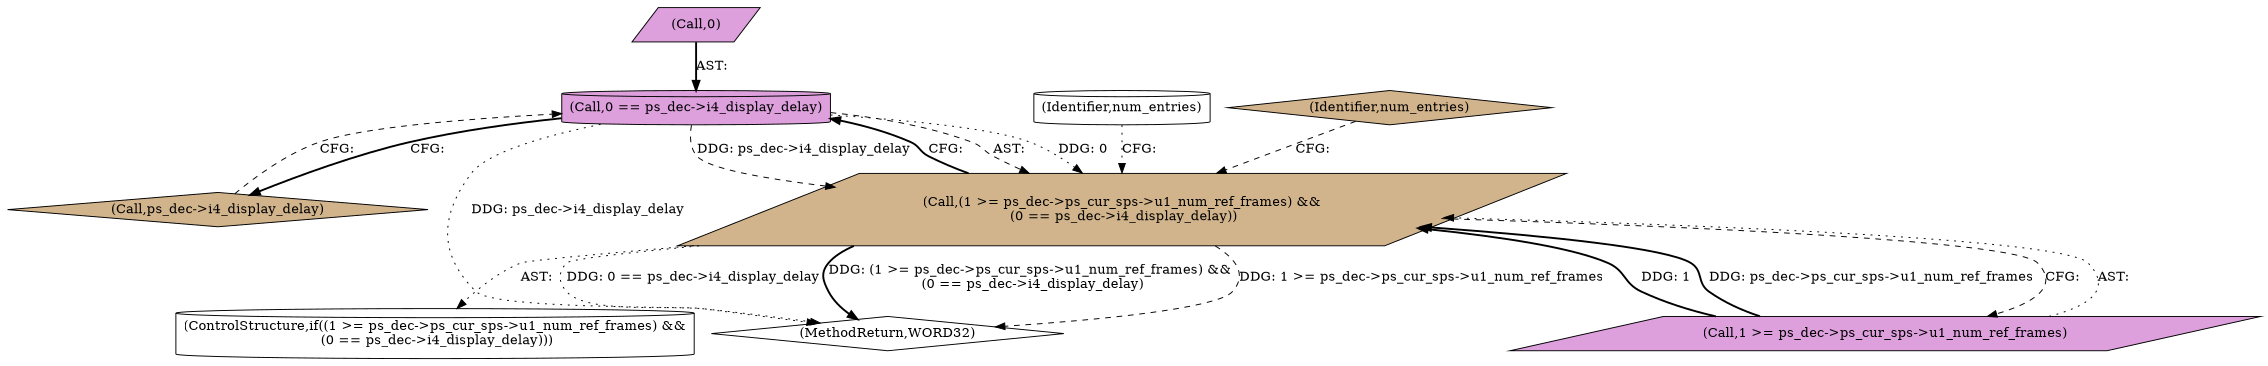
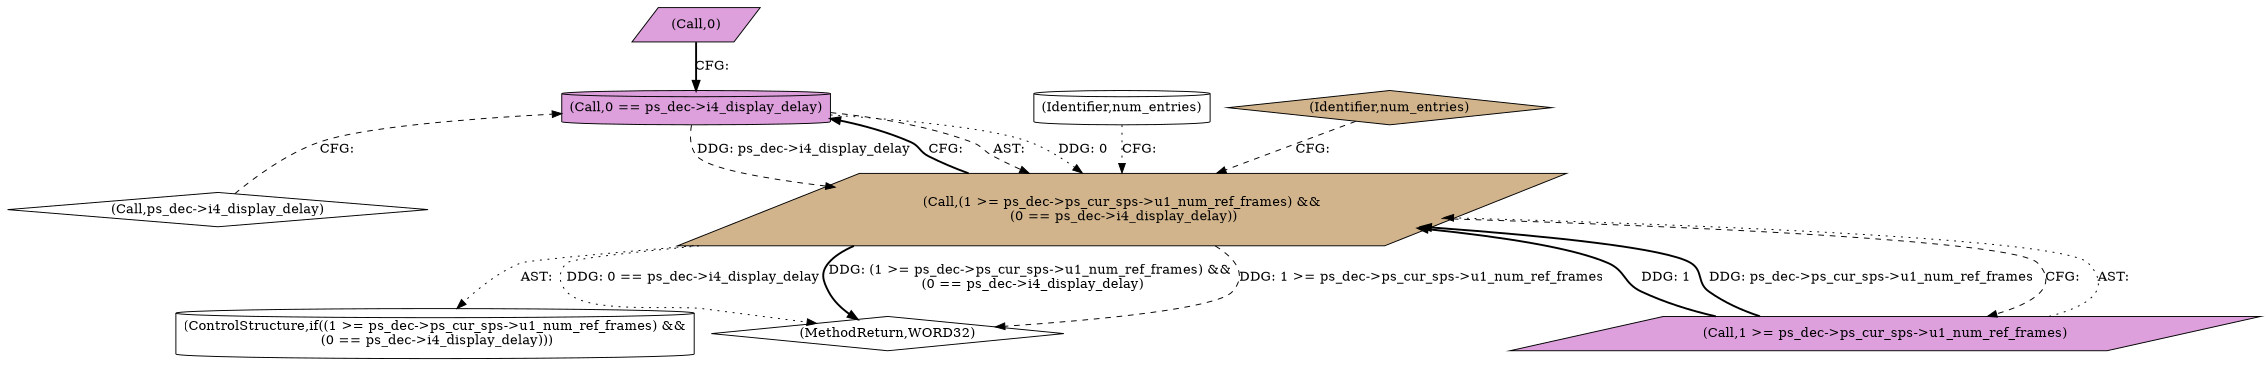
(714, 66) -> (714, 66)
(408, 143) -> none
(218, 210) -> (218, 210)
(507, 300) -> none
